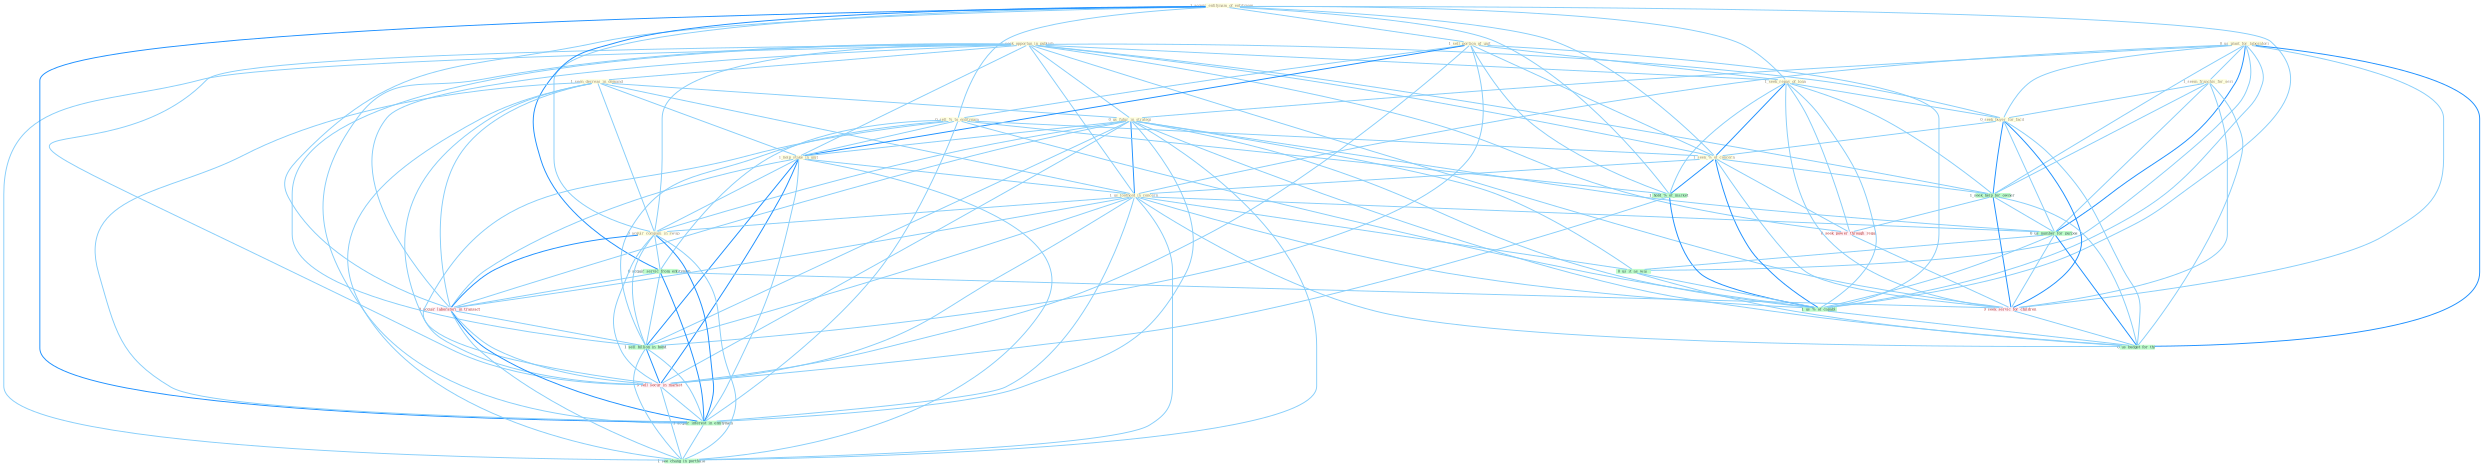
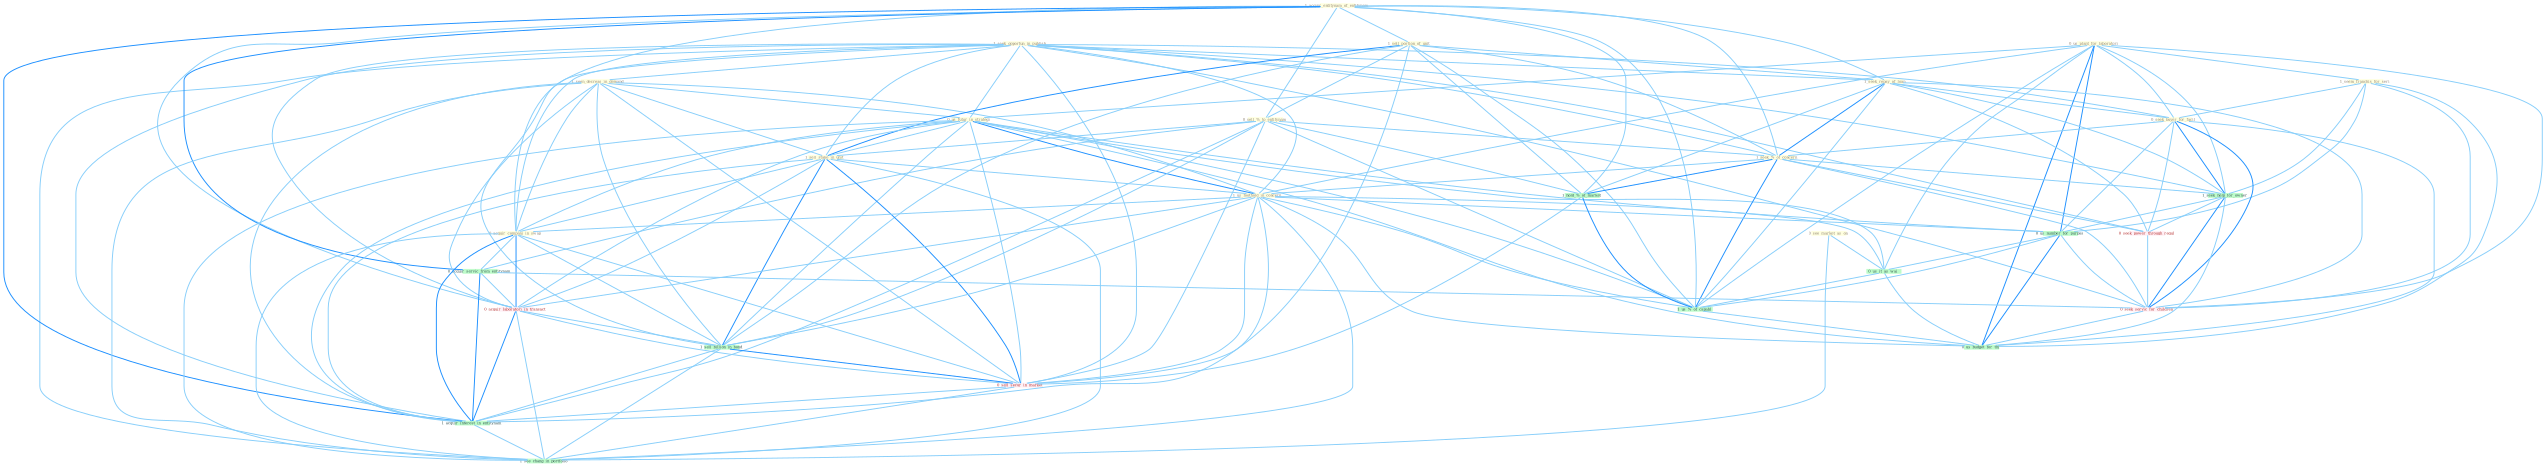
(799, 157) -> (825, 157)
none -> (2164, 174)
none -> (1829, 233)
(653, 309) -> (630, 219)
